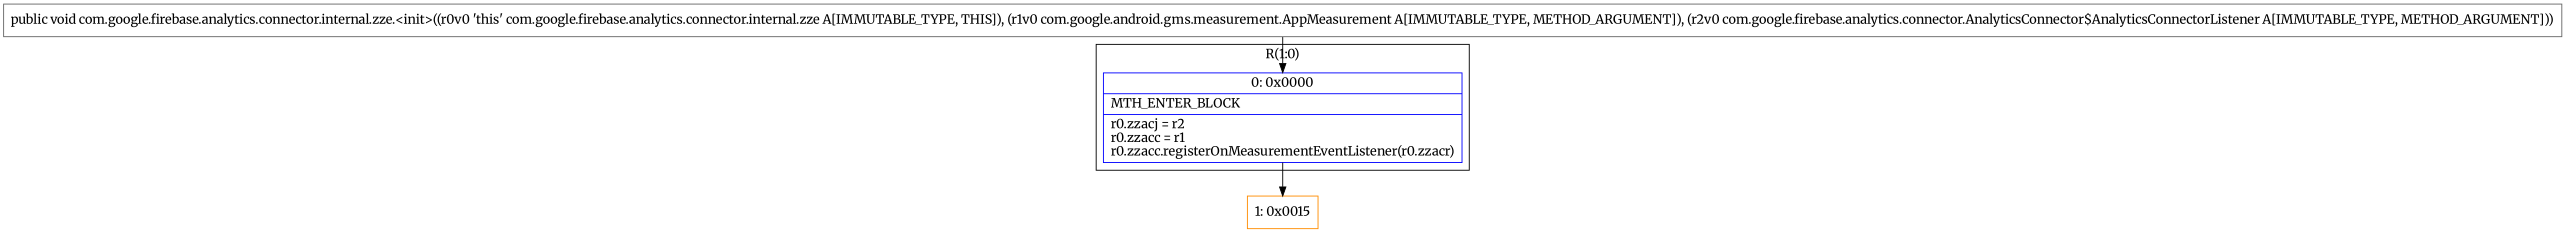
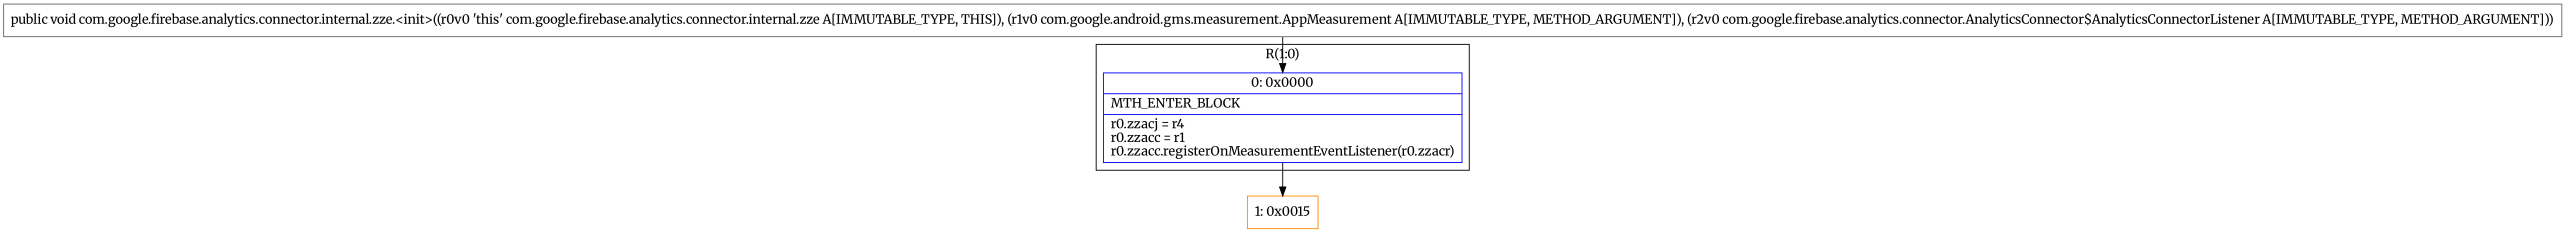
(1148, 125) -> (1148, 125)
